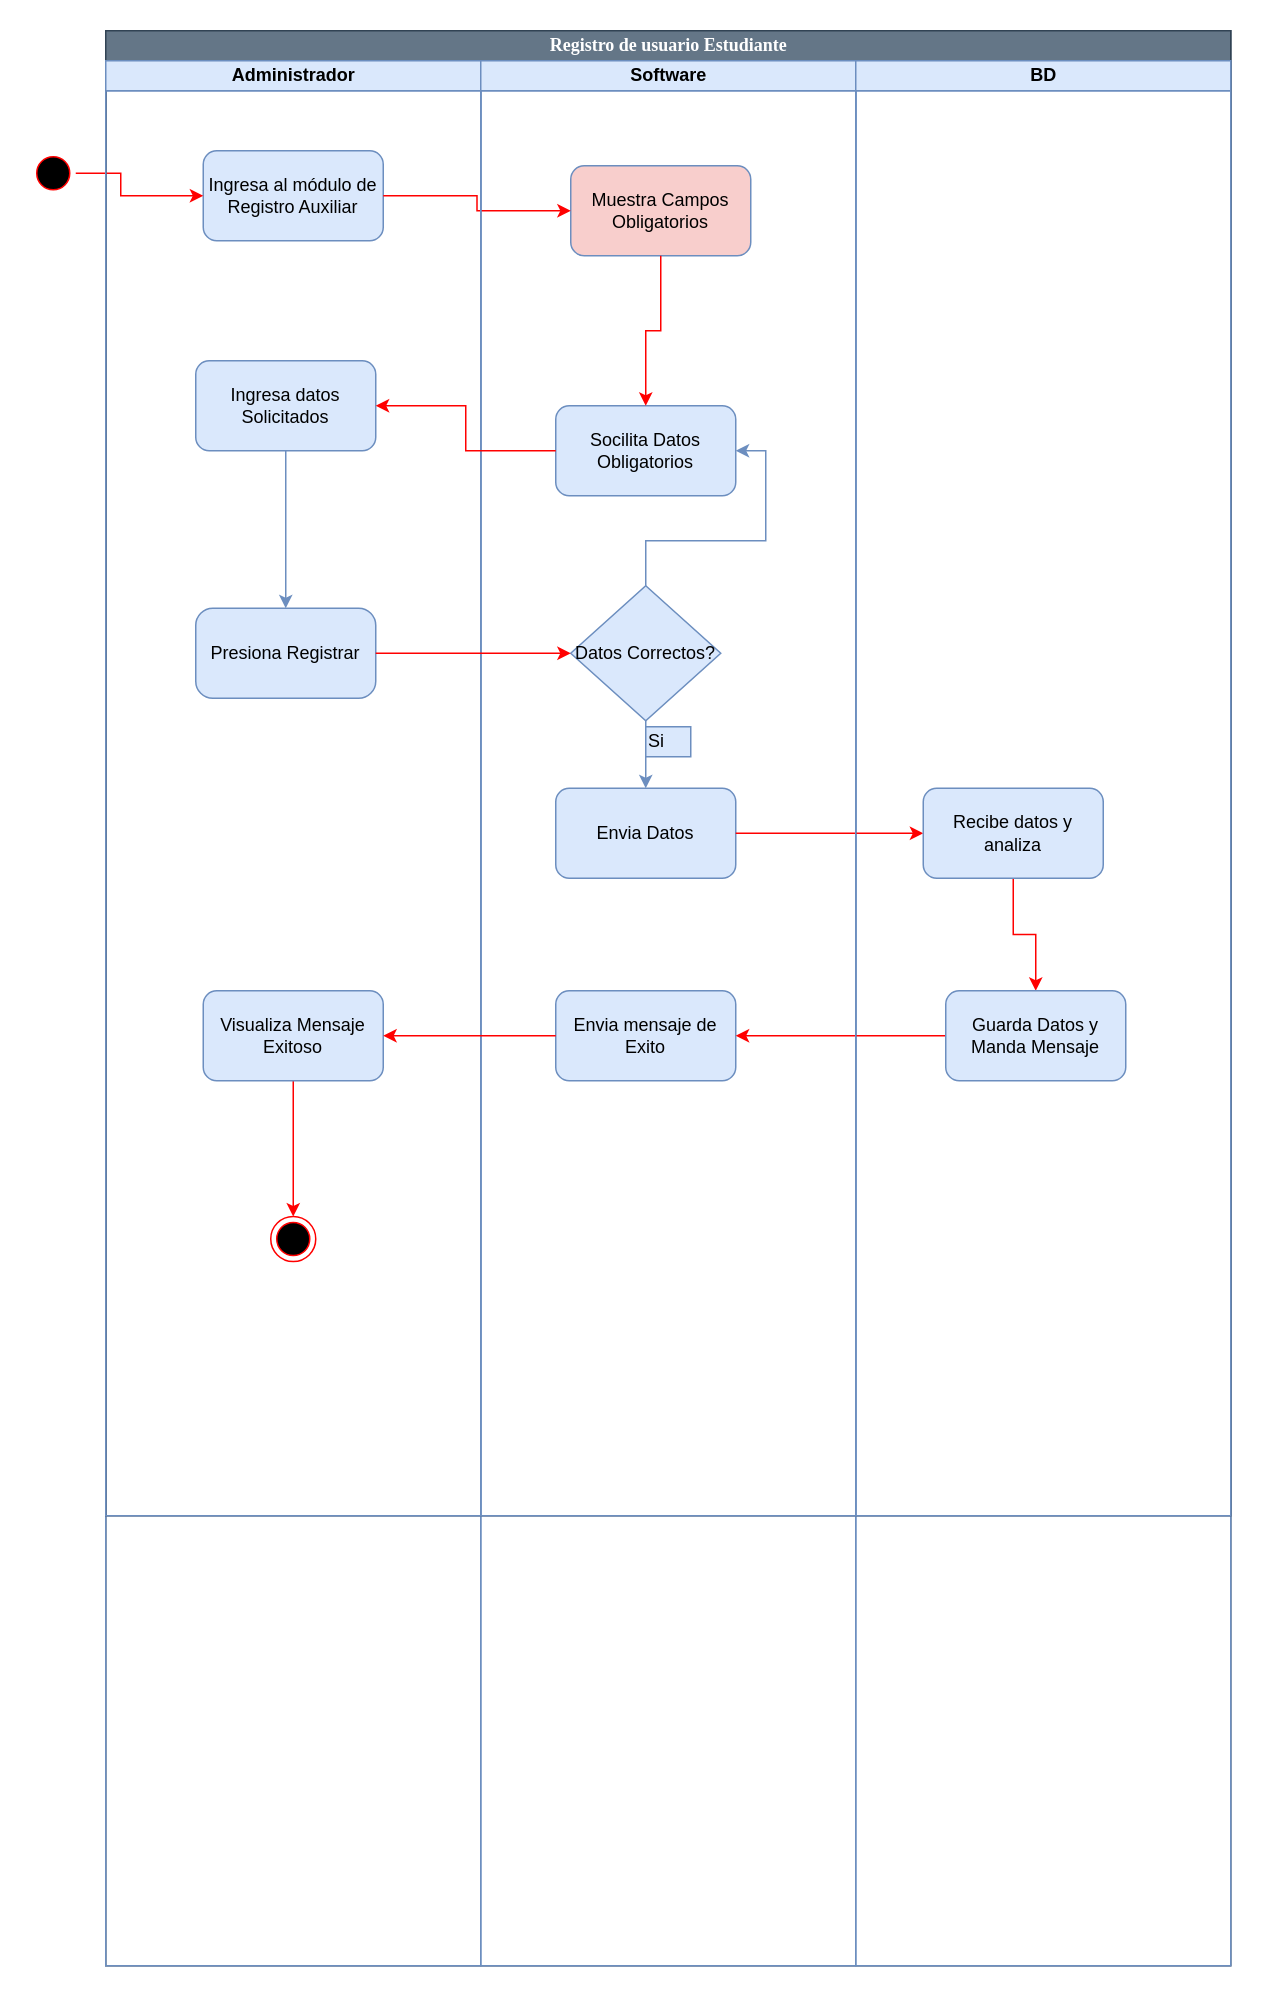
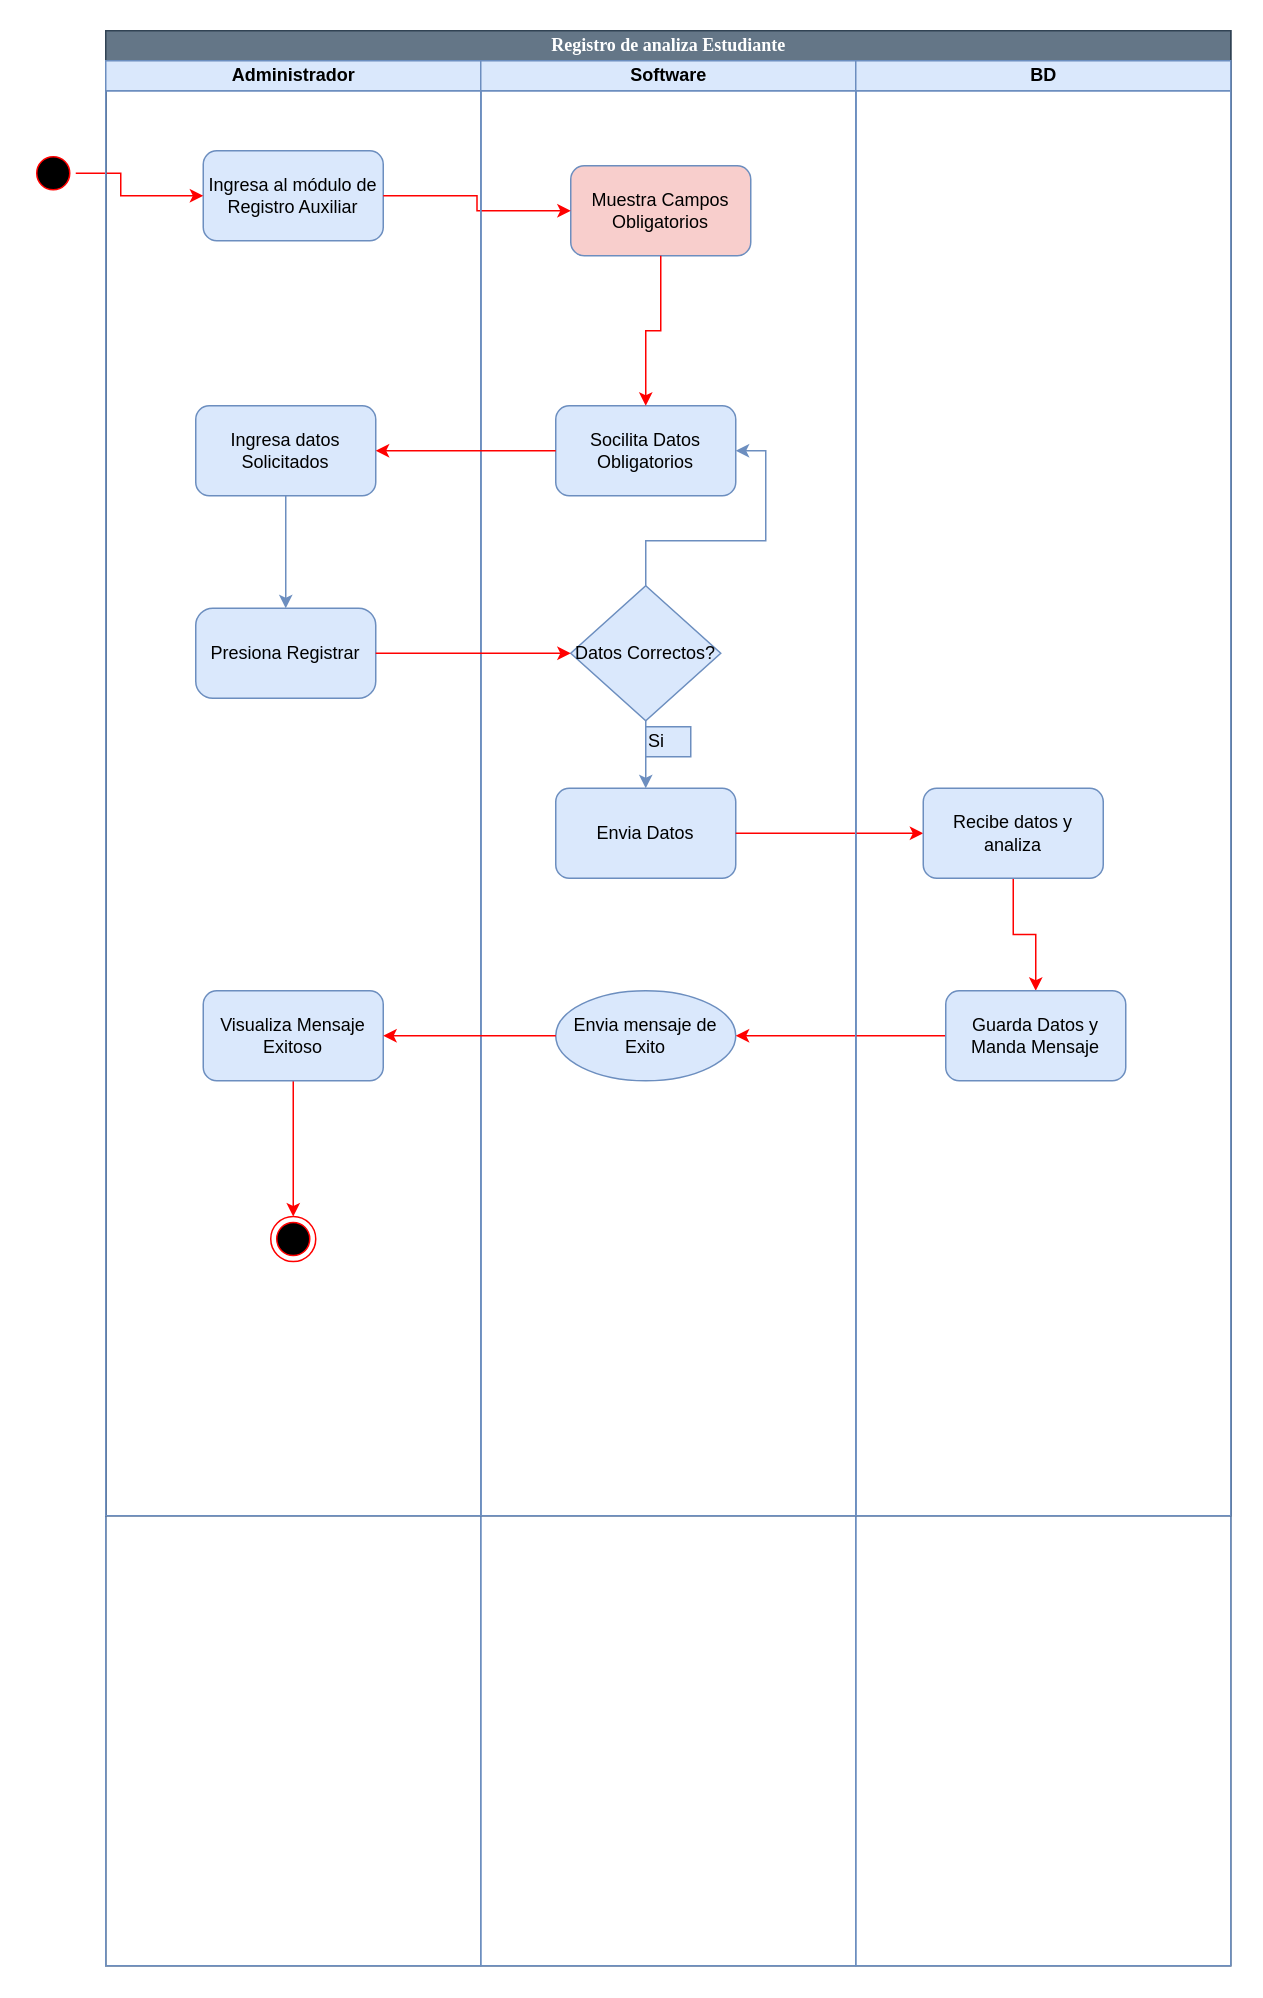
(669, 46) -> (669, 46)
(286, 406) -> (286, 451)
(646, 1036) -> (646, 1036)
